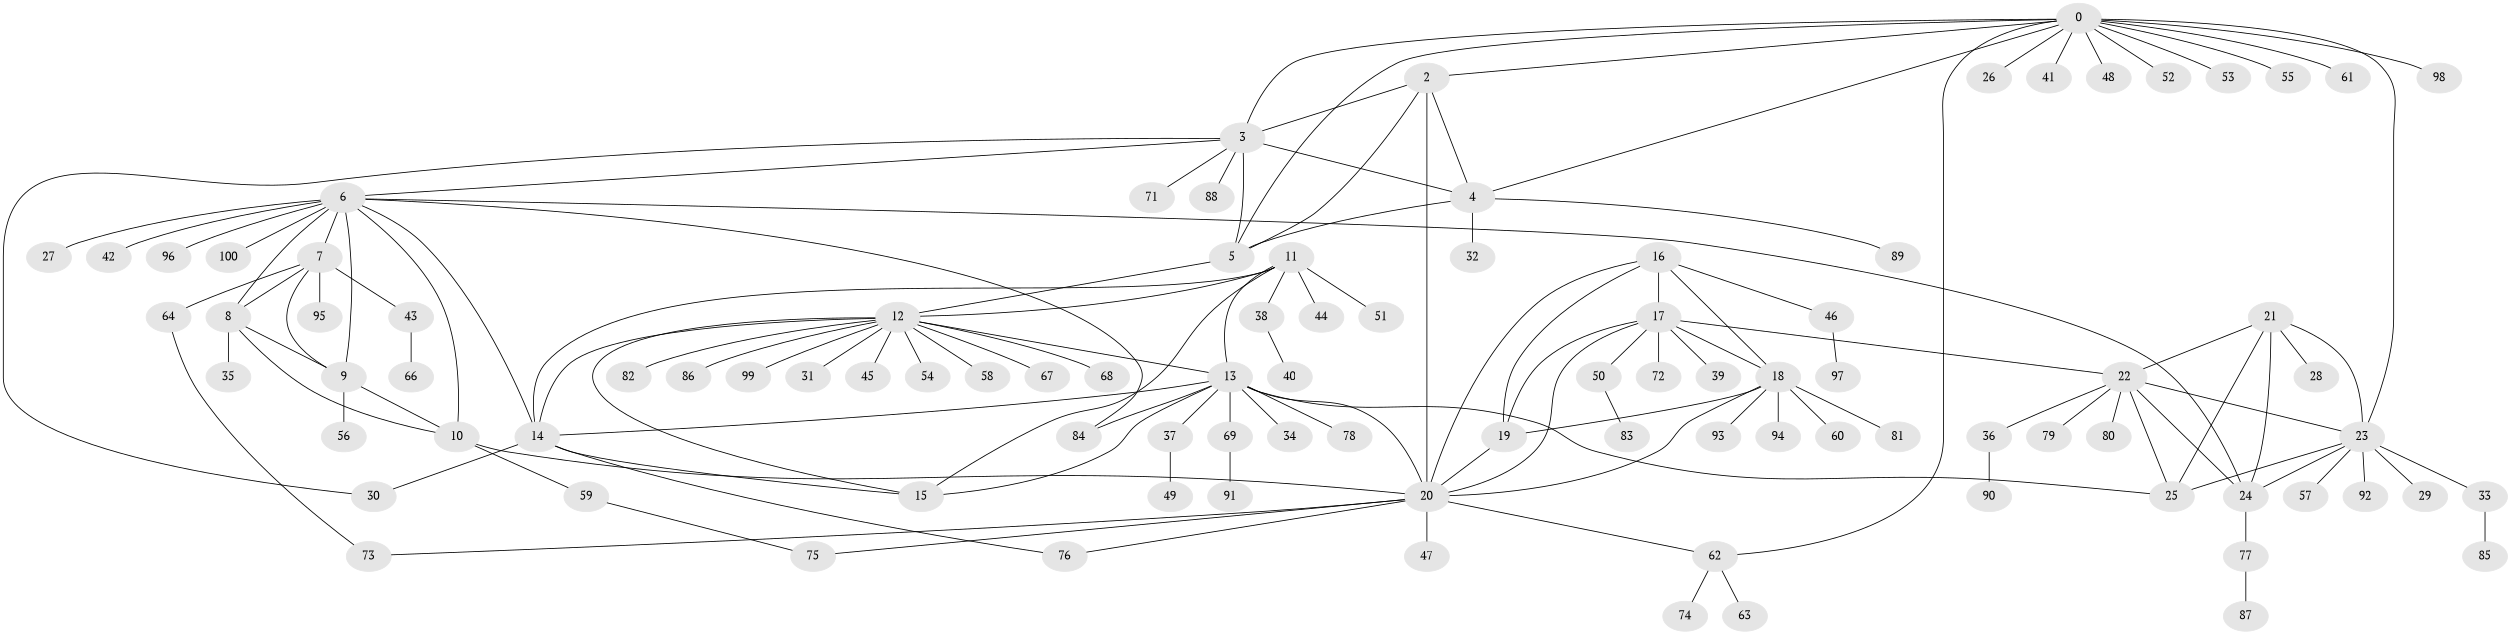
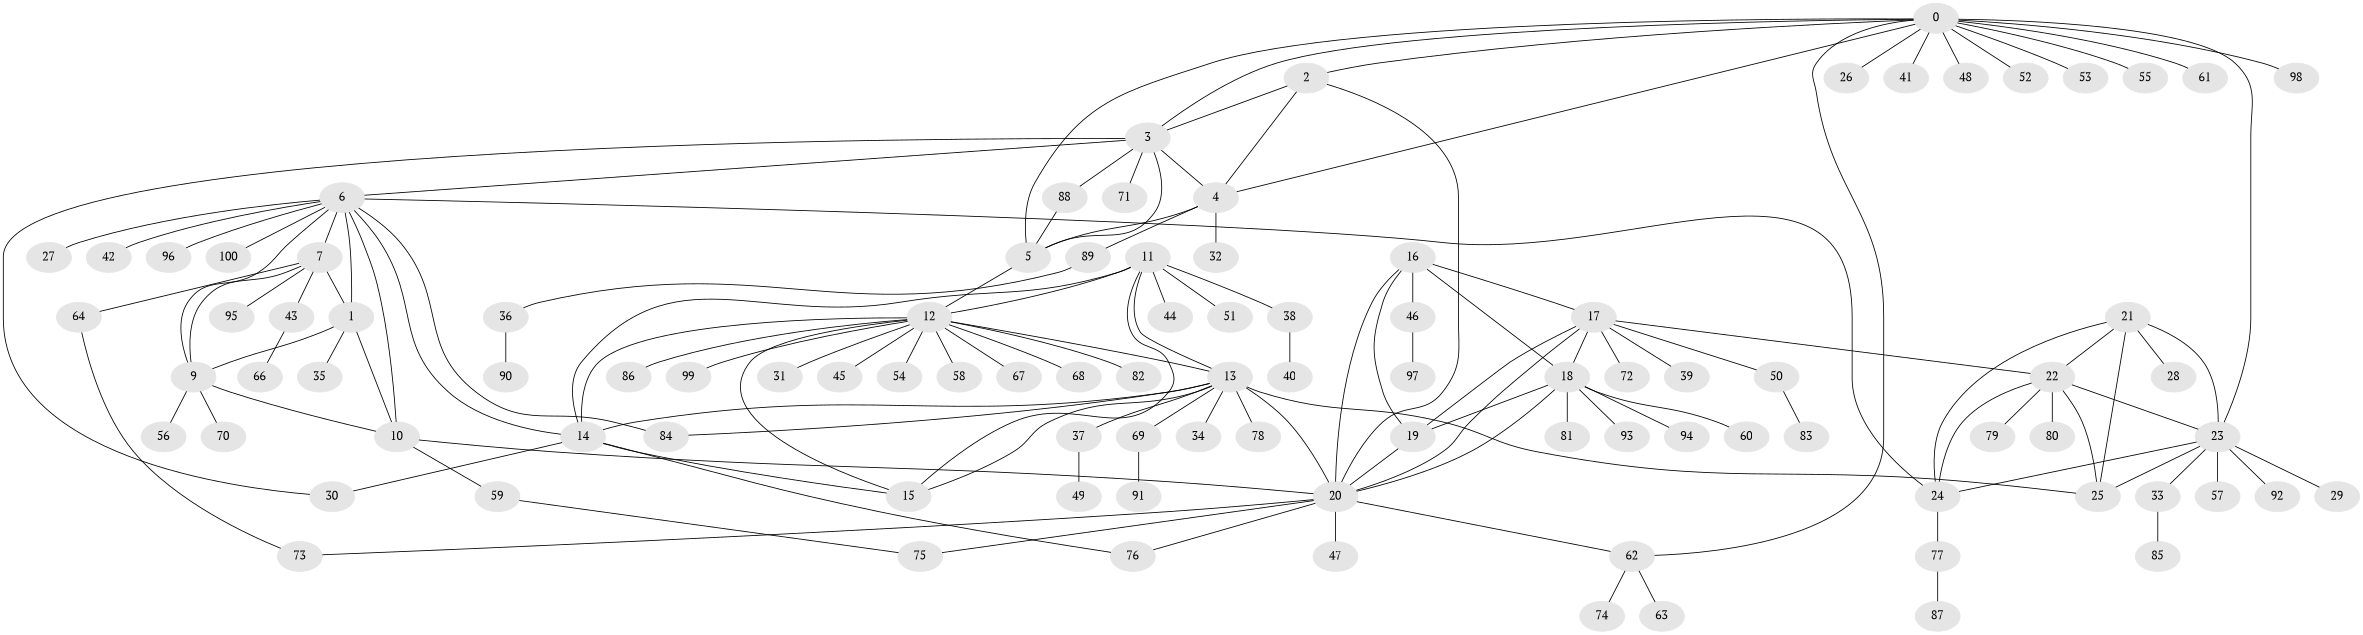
(1346, 184) -> (1046, 228)
(228, 317) -> (351, 317)
(2056, 406) -> (798, 289)
none -> (223, 437)
